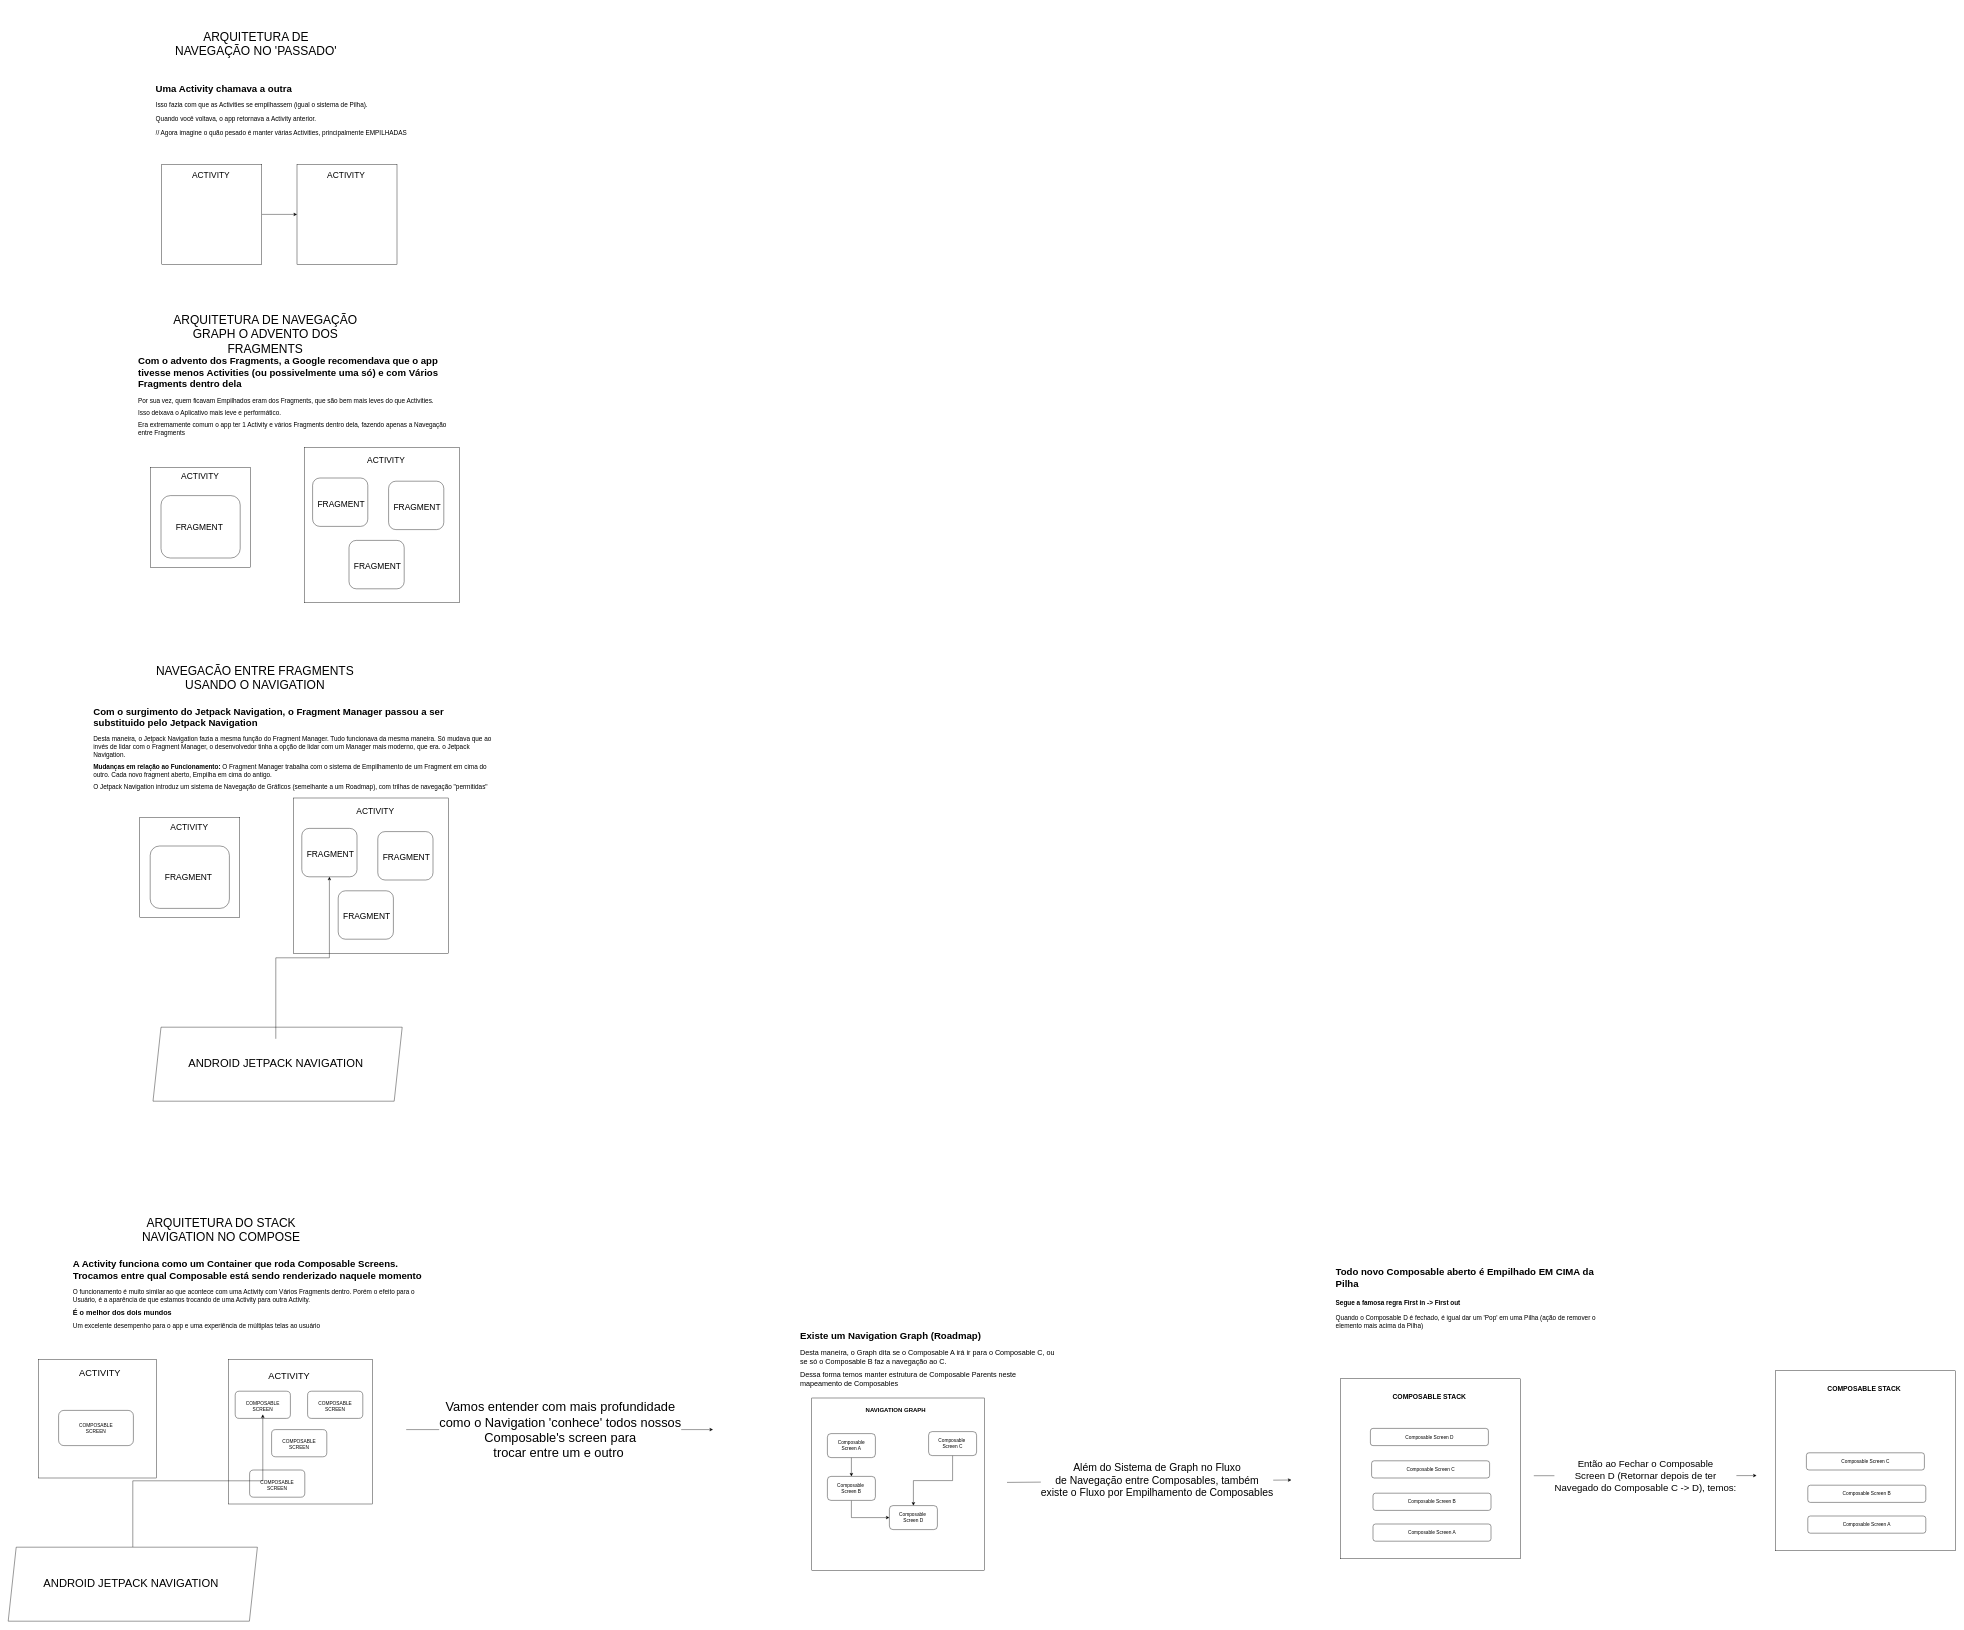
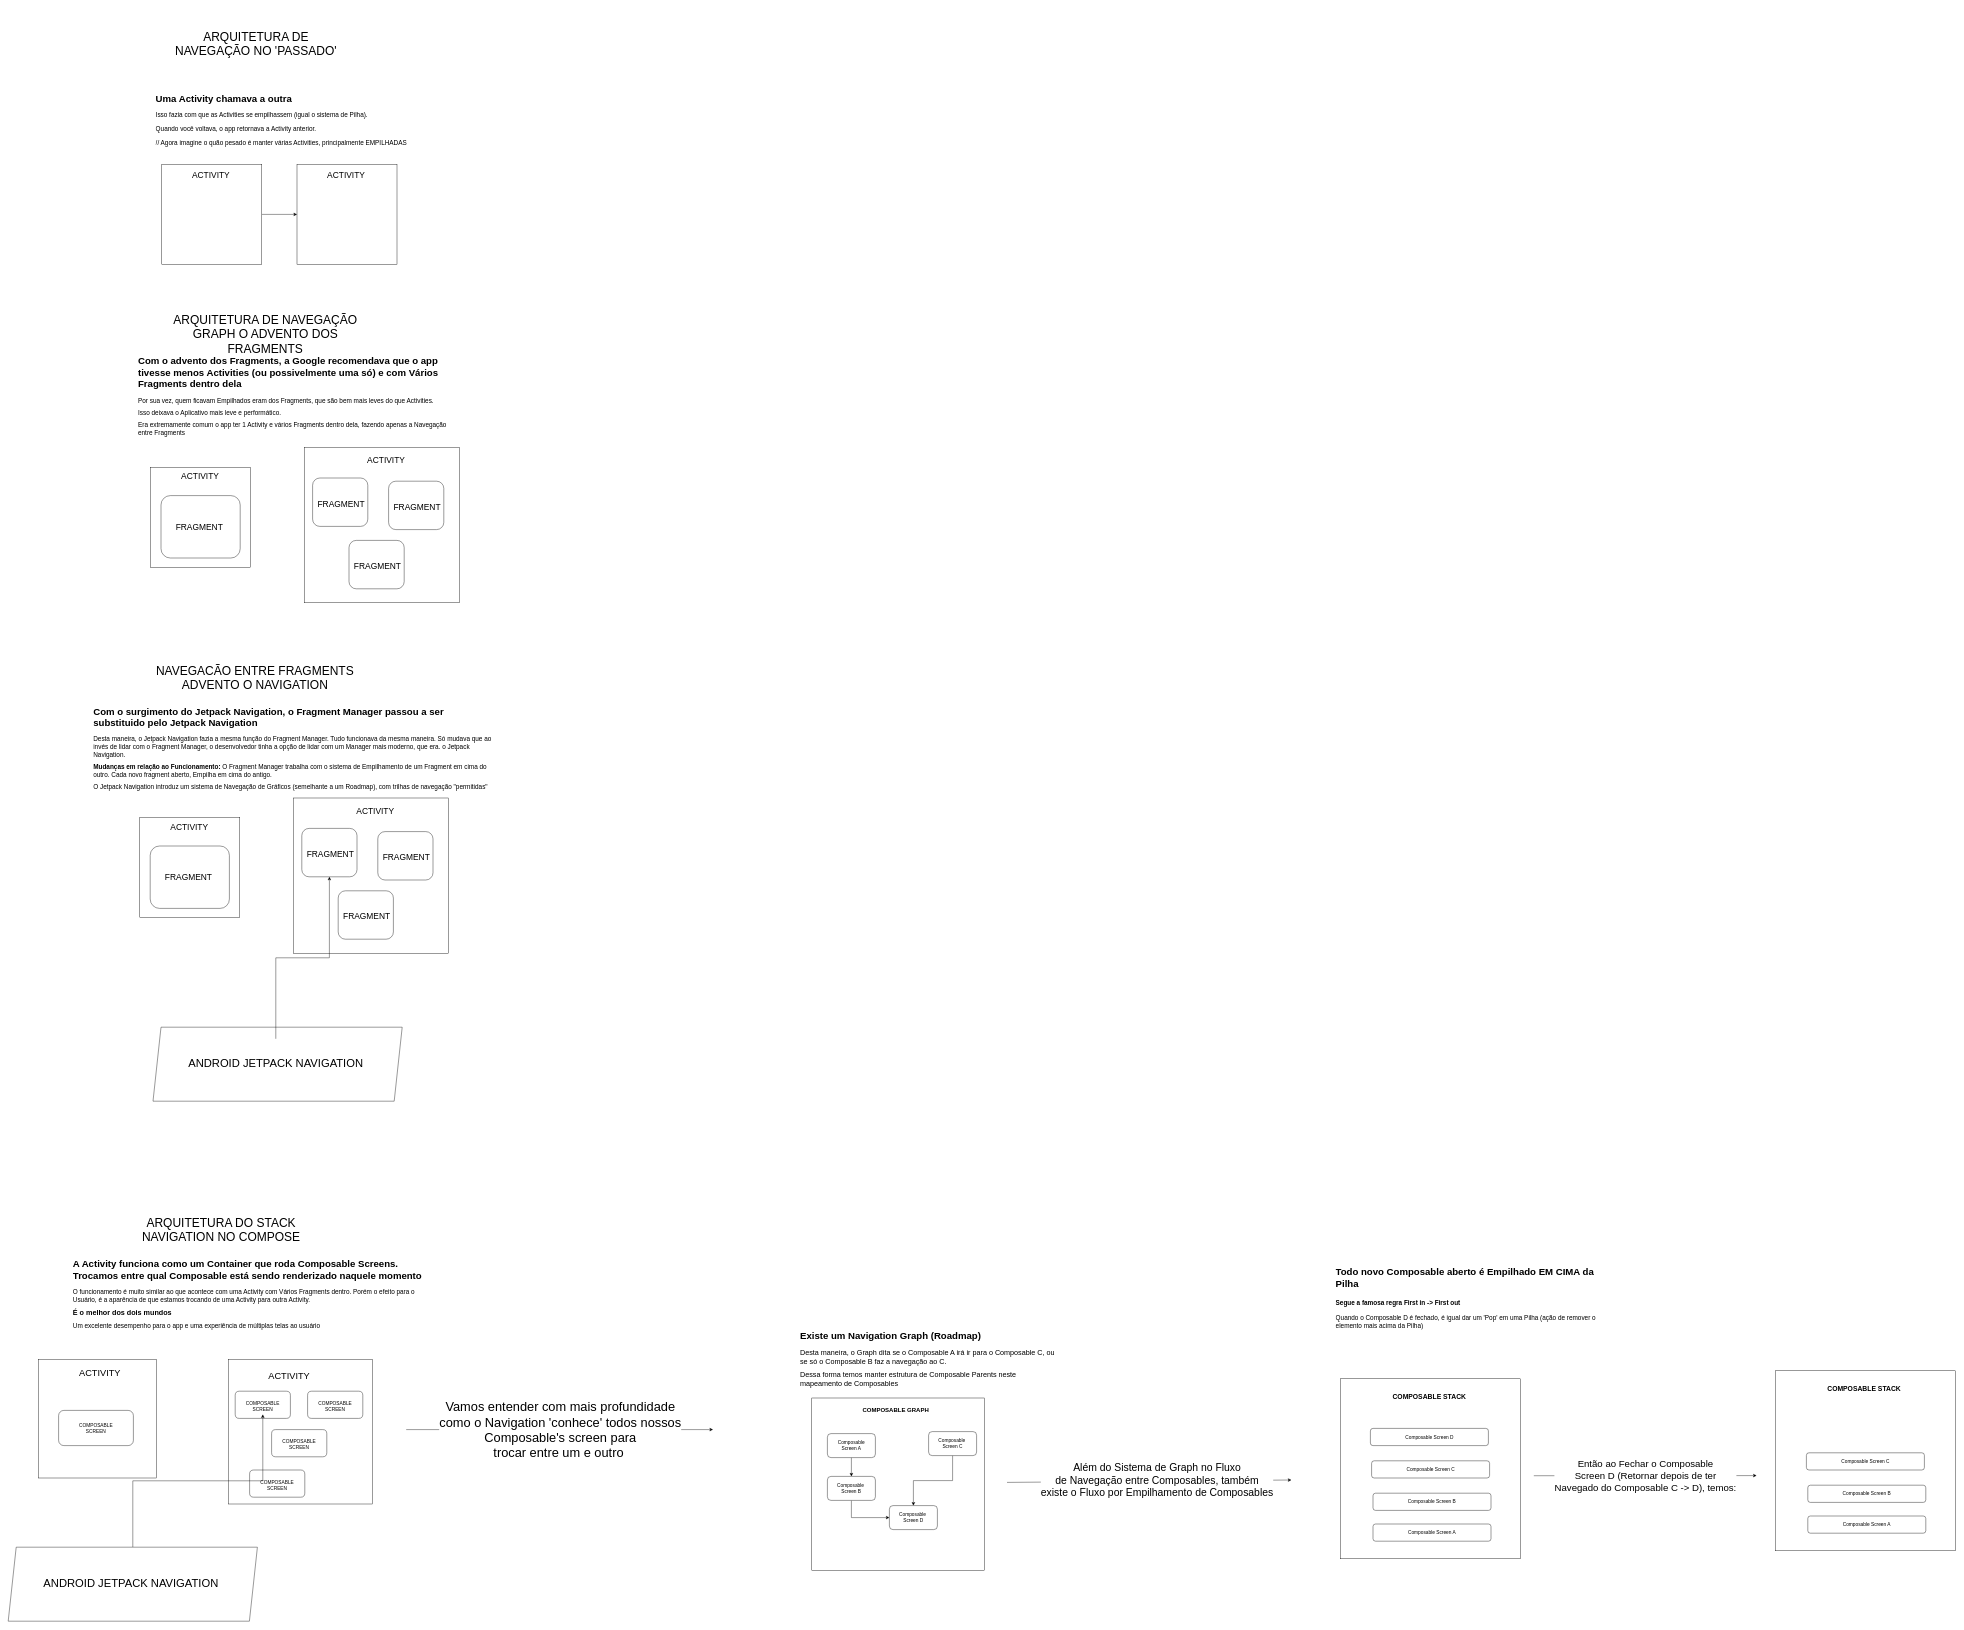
(311, 113) -> (311, 123)
(255, 677) -> (255, 677)
(896, 1409) -> (896, 1409)
